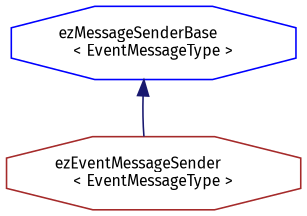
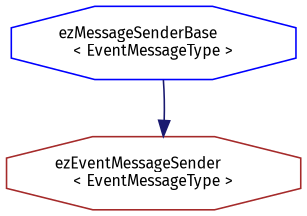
(143, 116) -> (164, 100)
